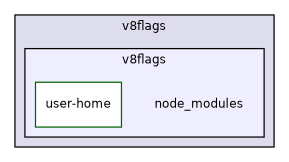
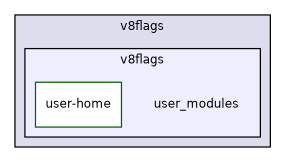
(199, 105) -> (197, 105)
